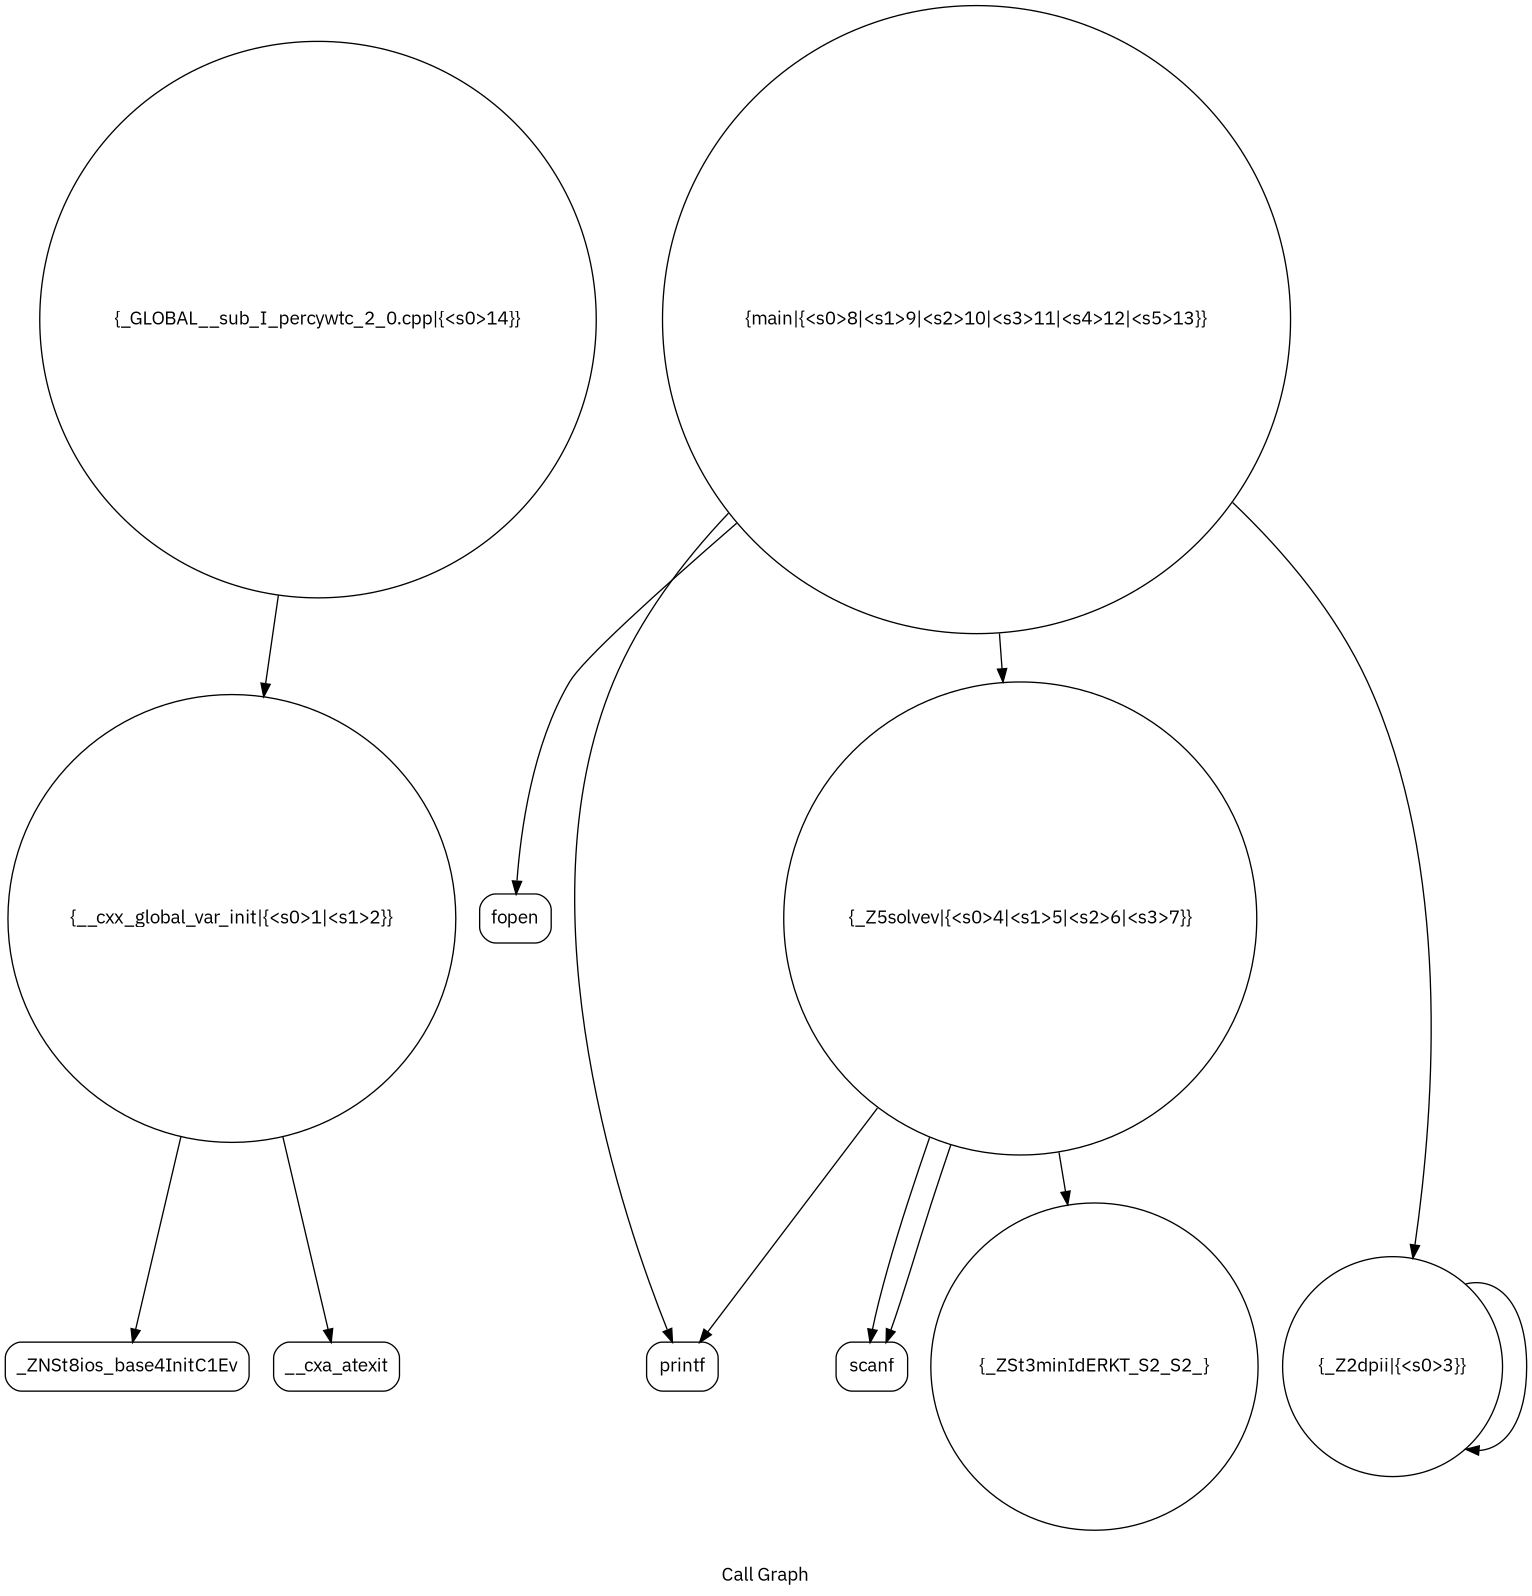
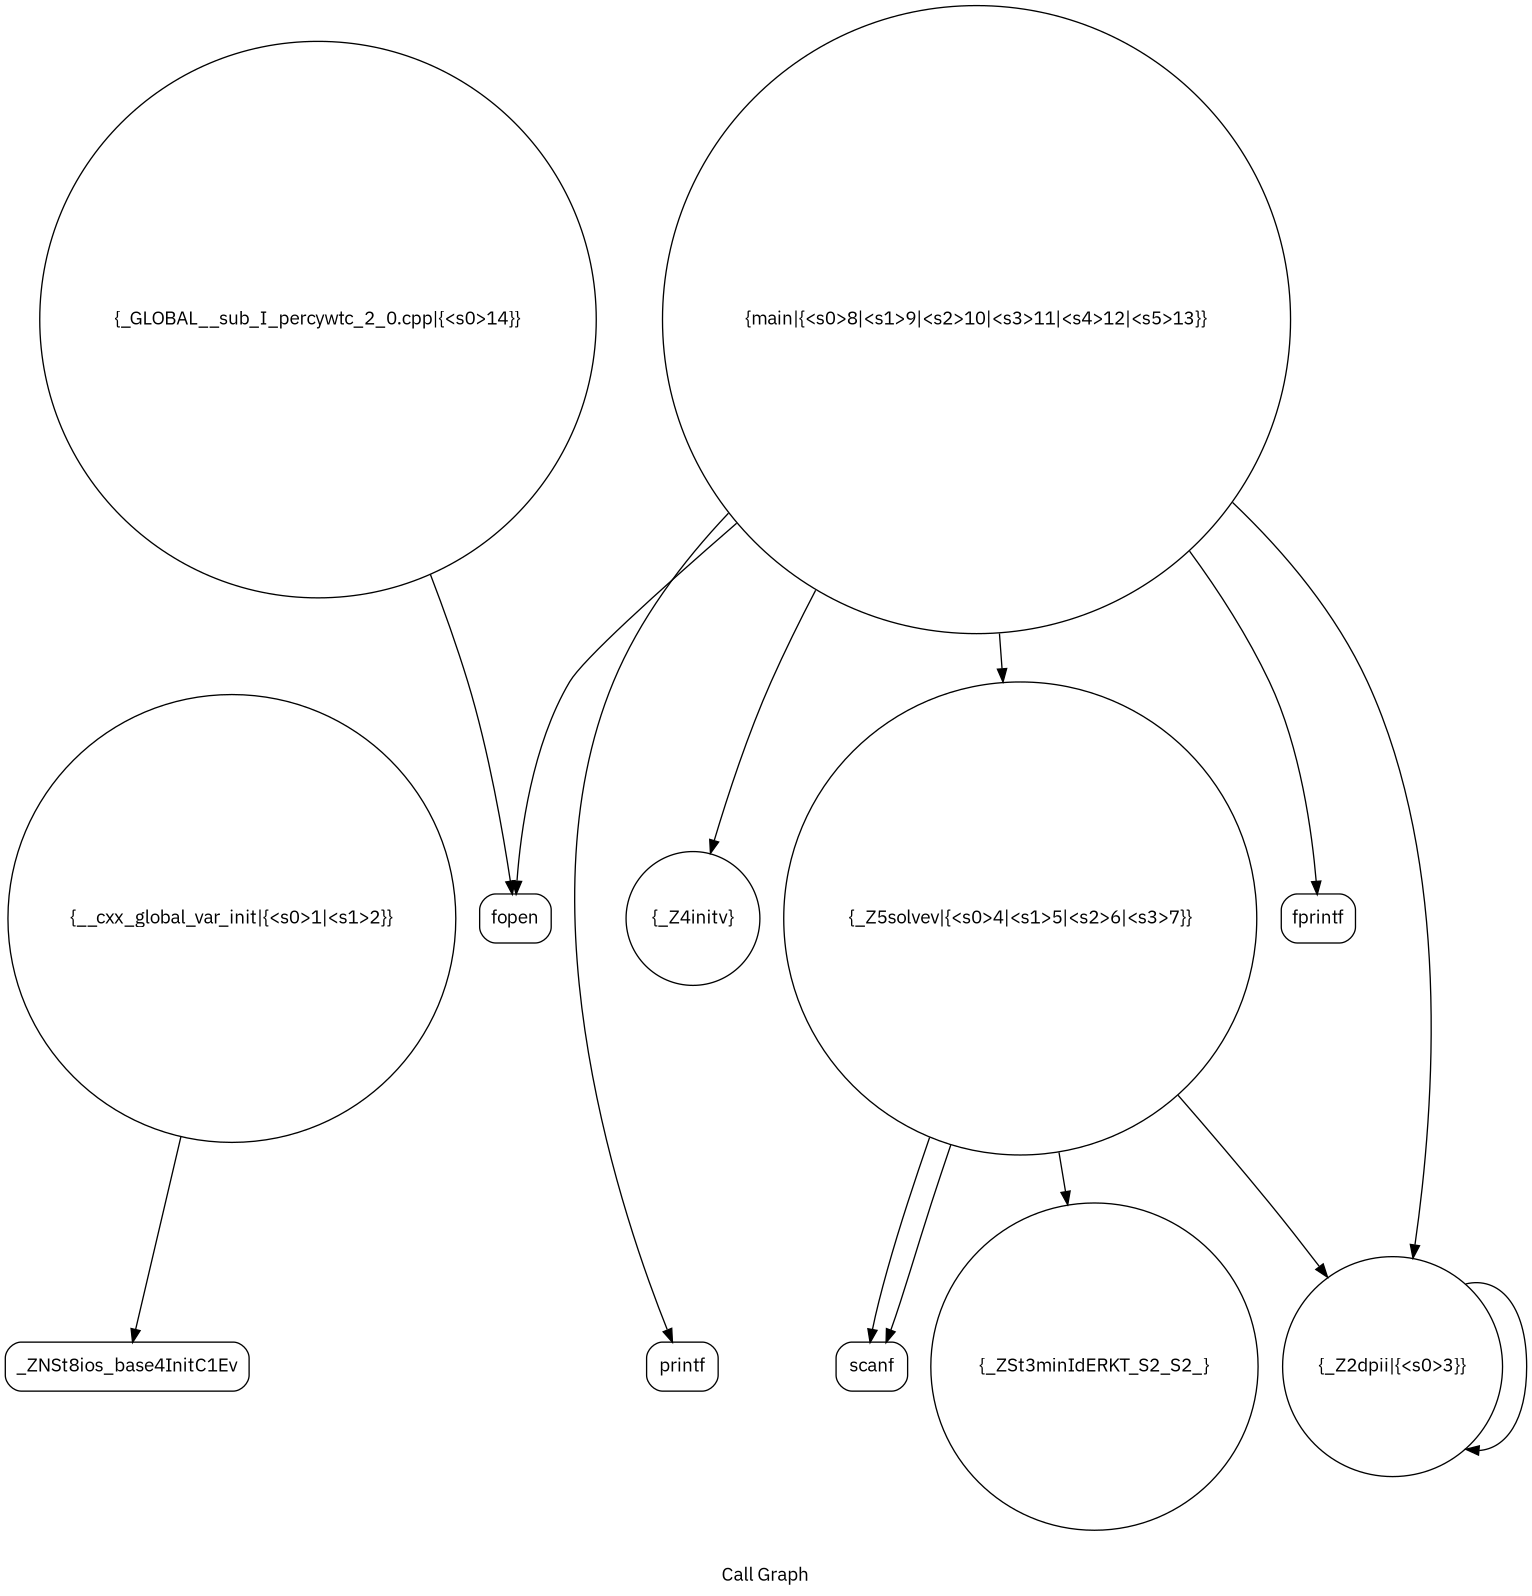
(272, 639) -> (480, 725)
none -> (693, 918)
none -> (1318, 918)
(793, 1220) -> (1250, 1180)
(337, 1367) -> none
